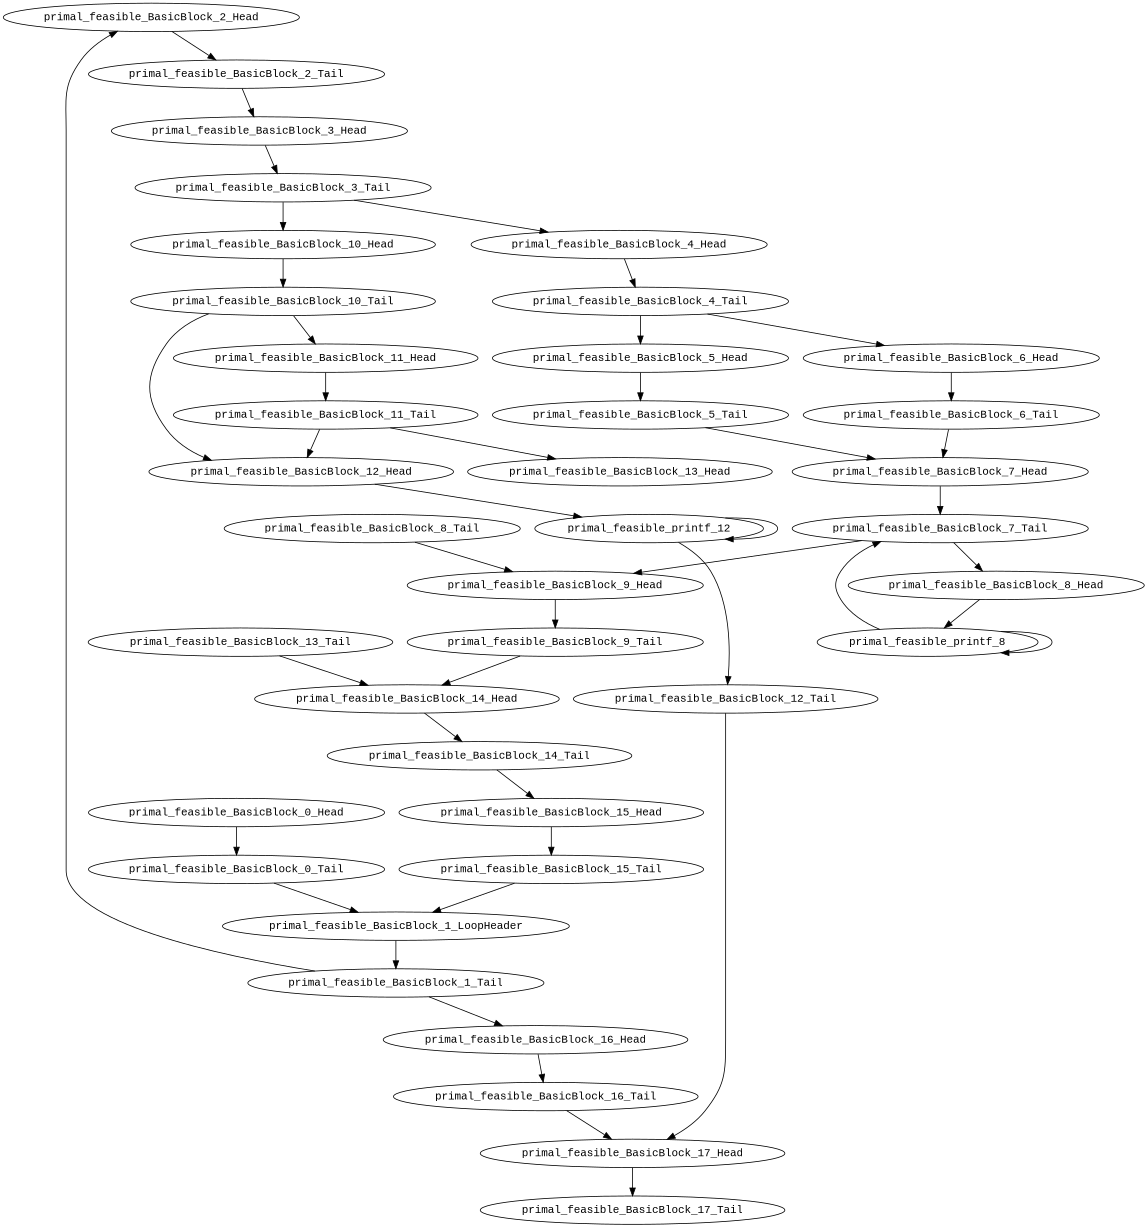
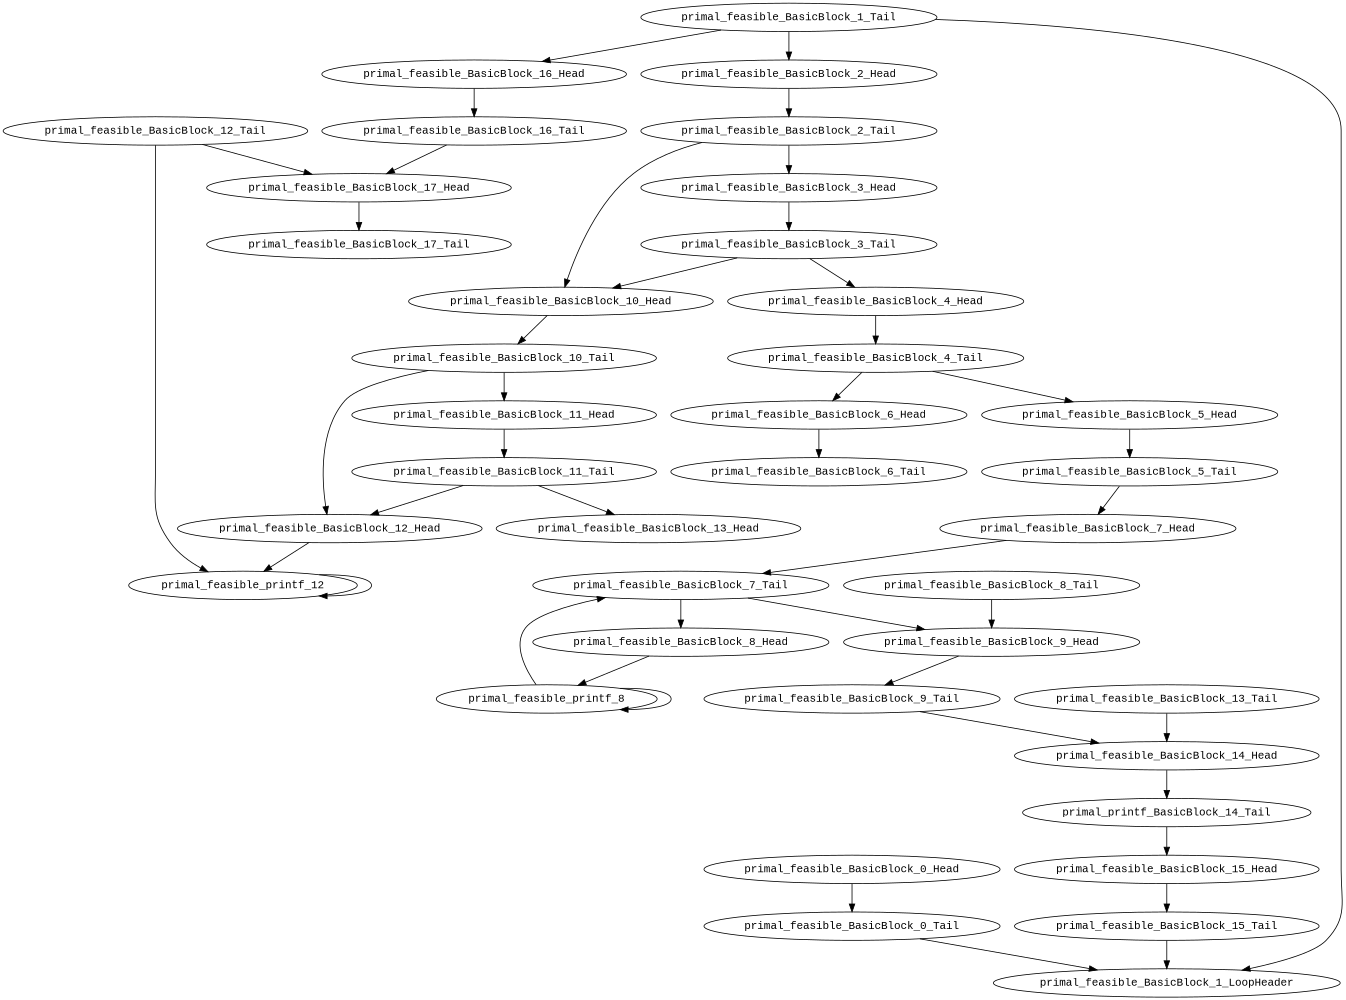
none -> (615, 191)
(947, 439) -> none
(723, 601) -> (155, 366)
(480, 756) -> (1167, 813)
(396, 951) -> (1341, 358)
